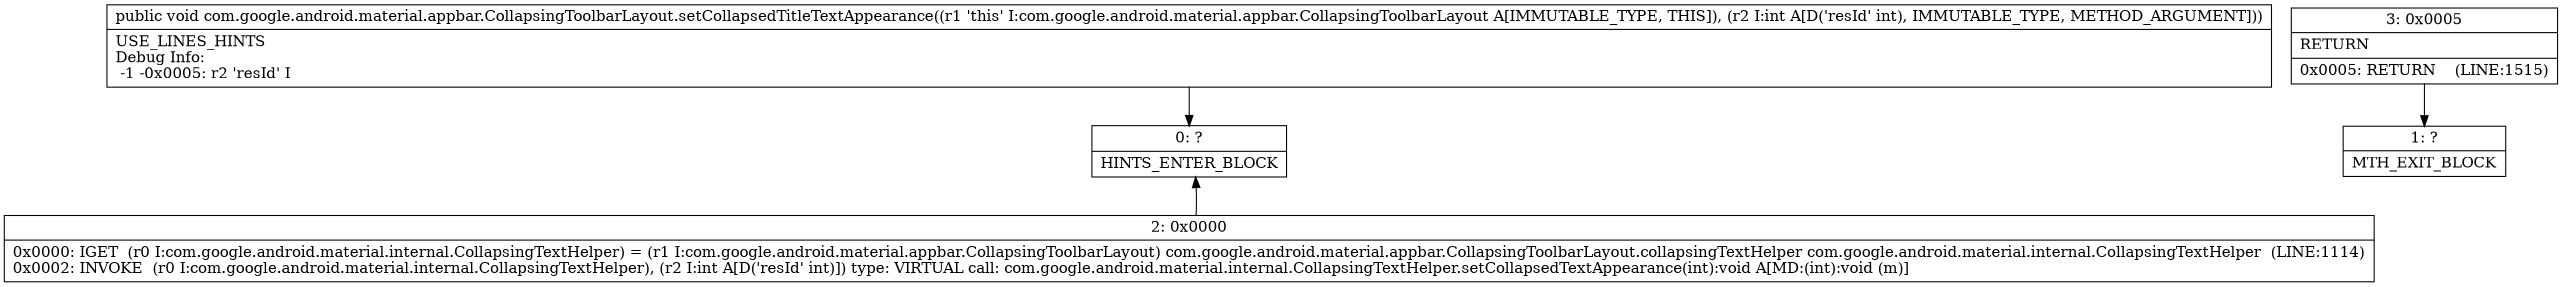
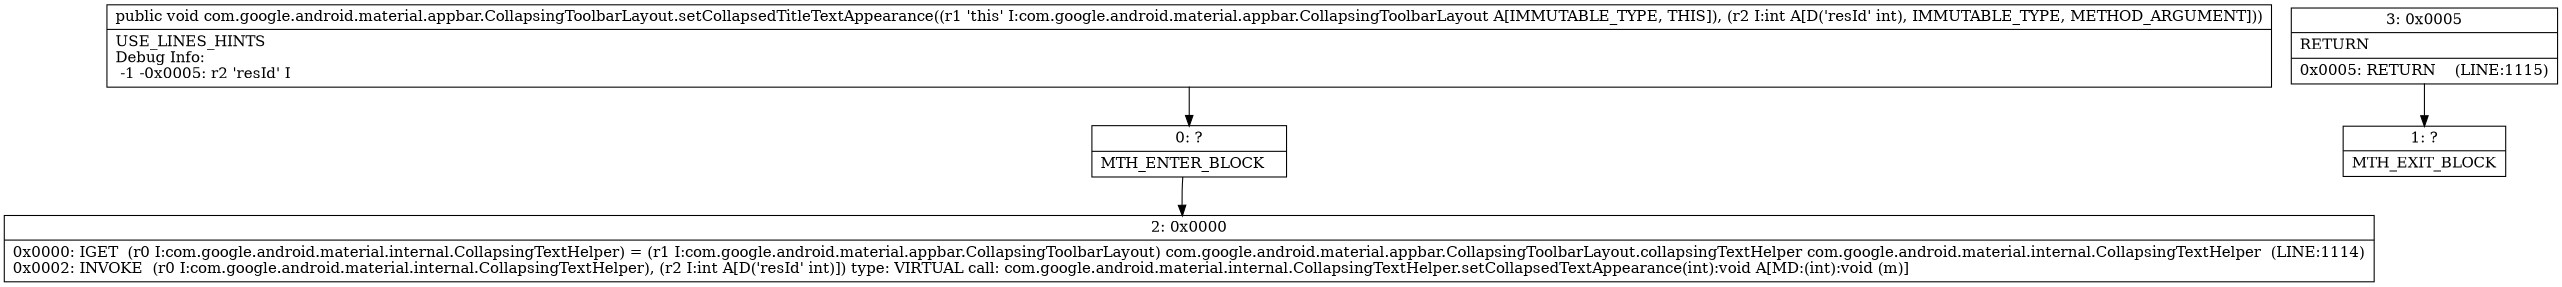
(2424, 71) -> (2424, 71)
(1189, 164) -> (1183, 164)
(1196, 202) -> (1182, 191)
